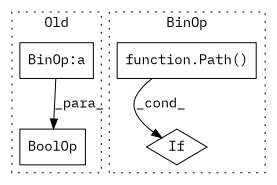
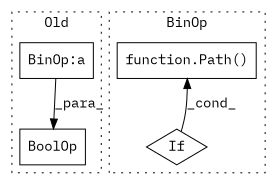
(134, 106) -> (186, 110)
